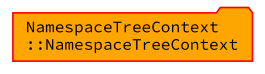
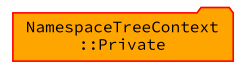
(133, 37) -> (123, 37)
